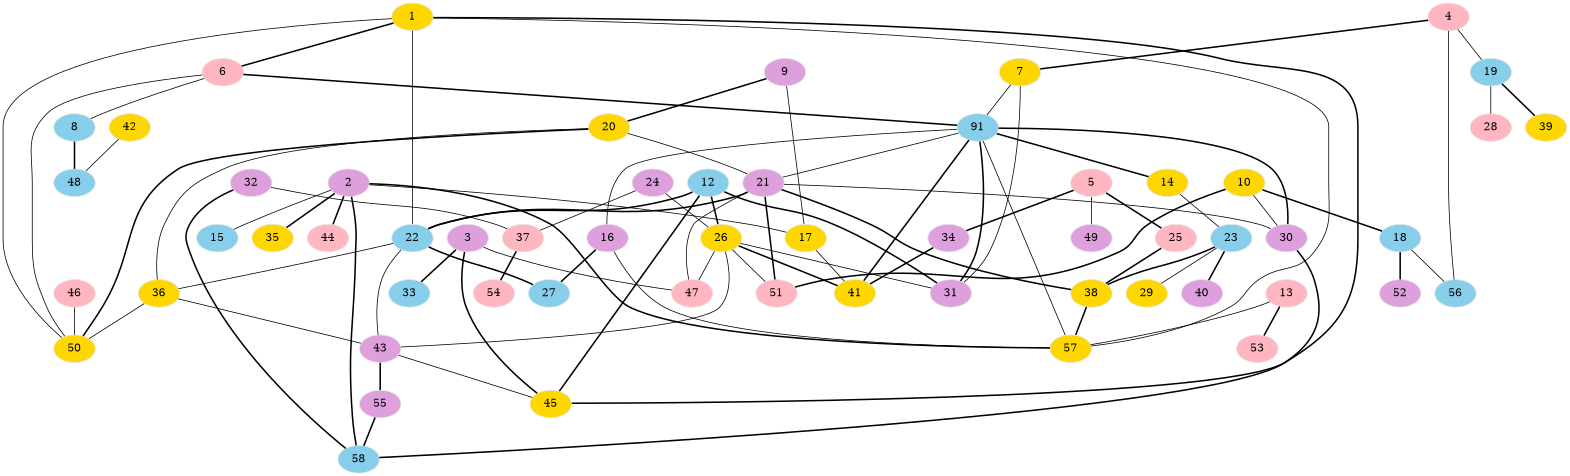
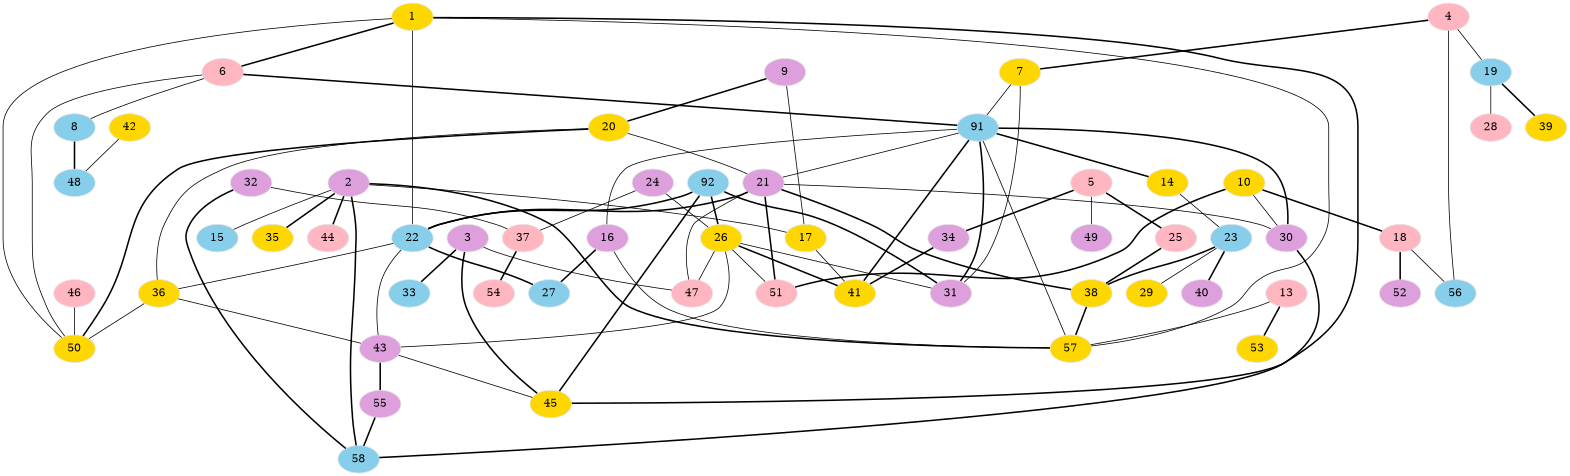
(708, 183) -> (708, 183)
(1400, 238) -> (1400, 238)
(1257, 349) -> (1257, 349)
